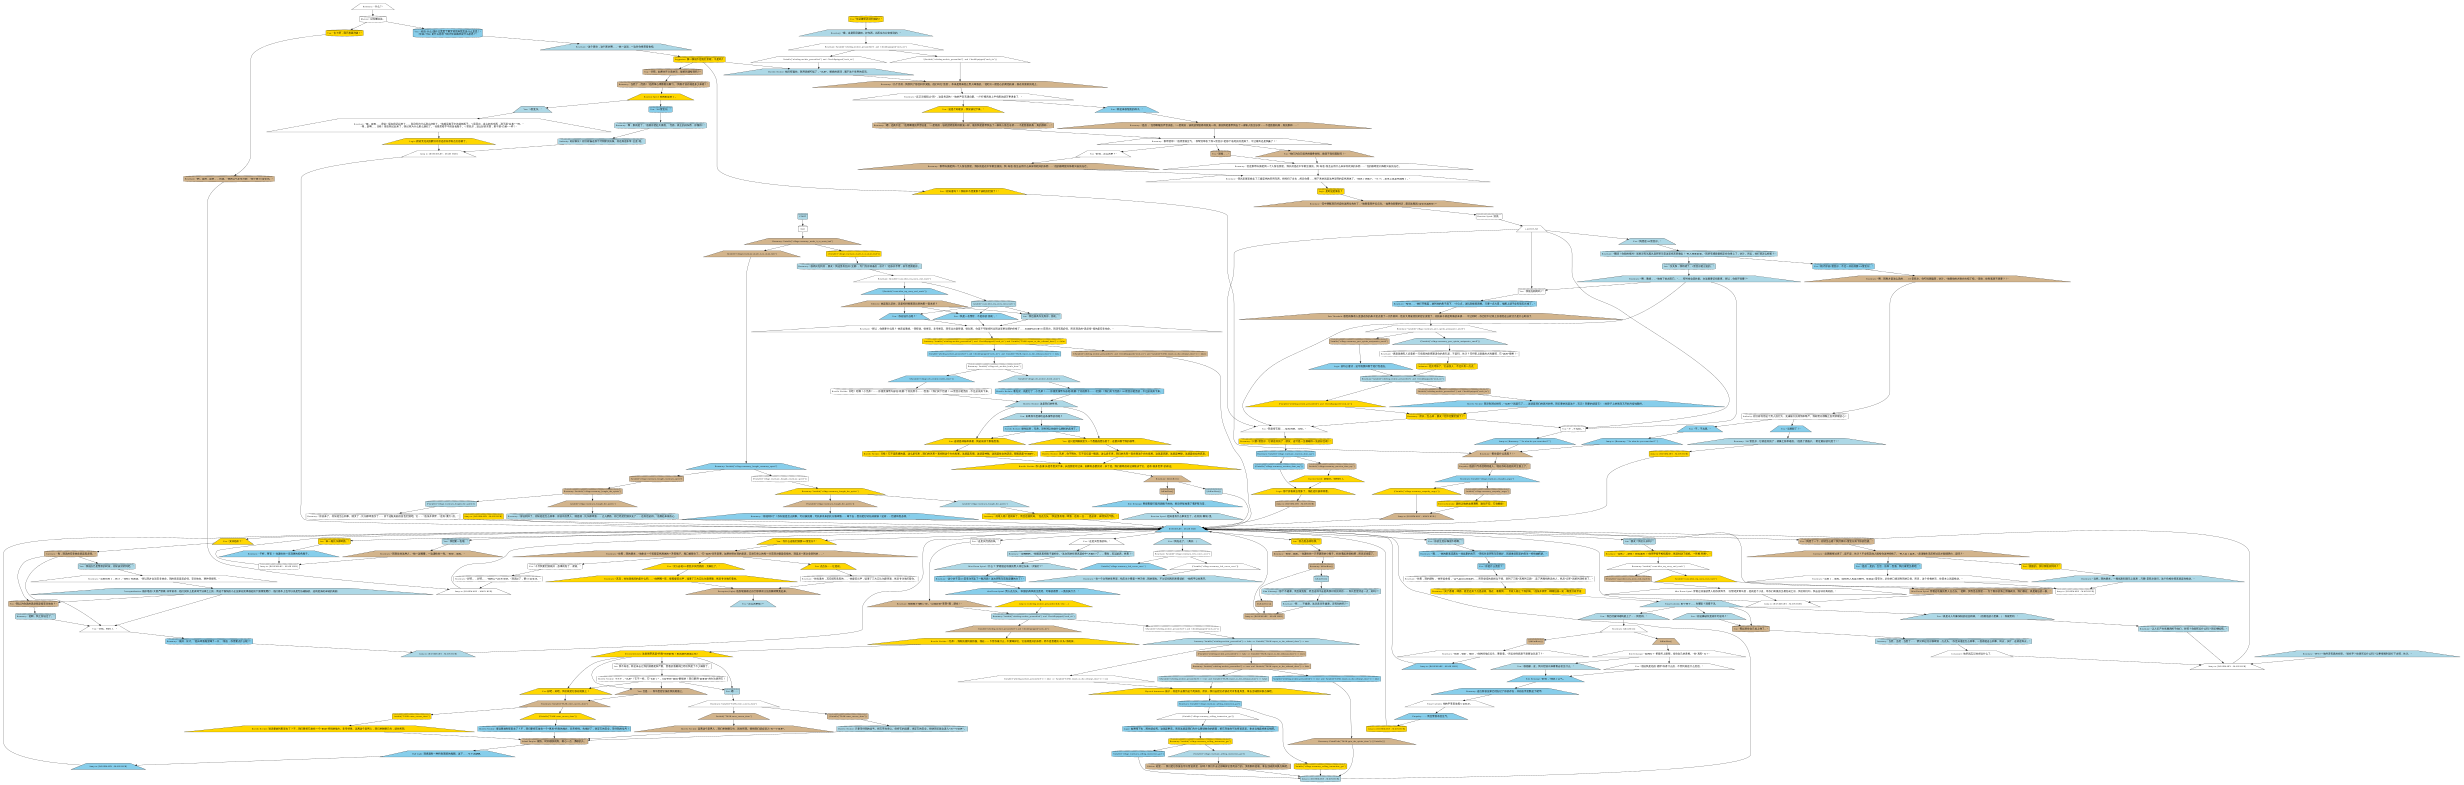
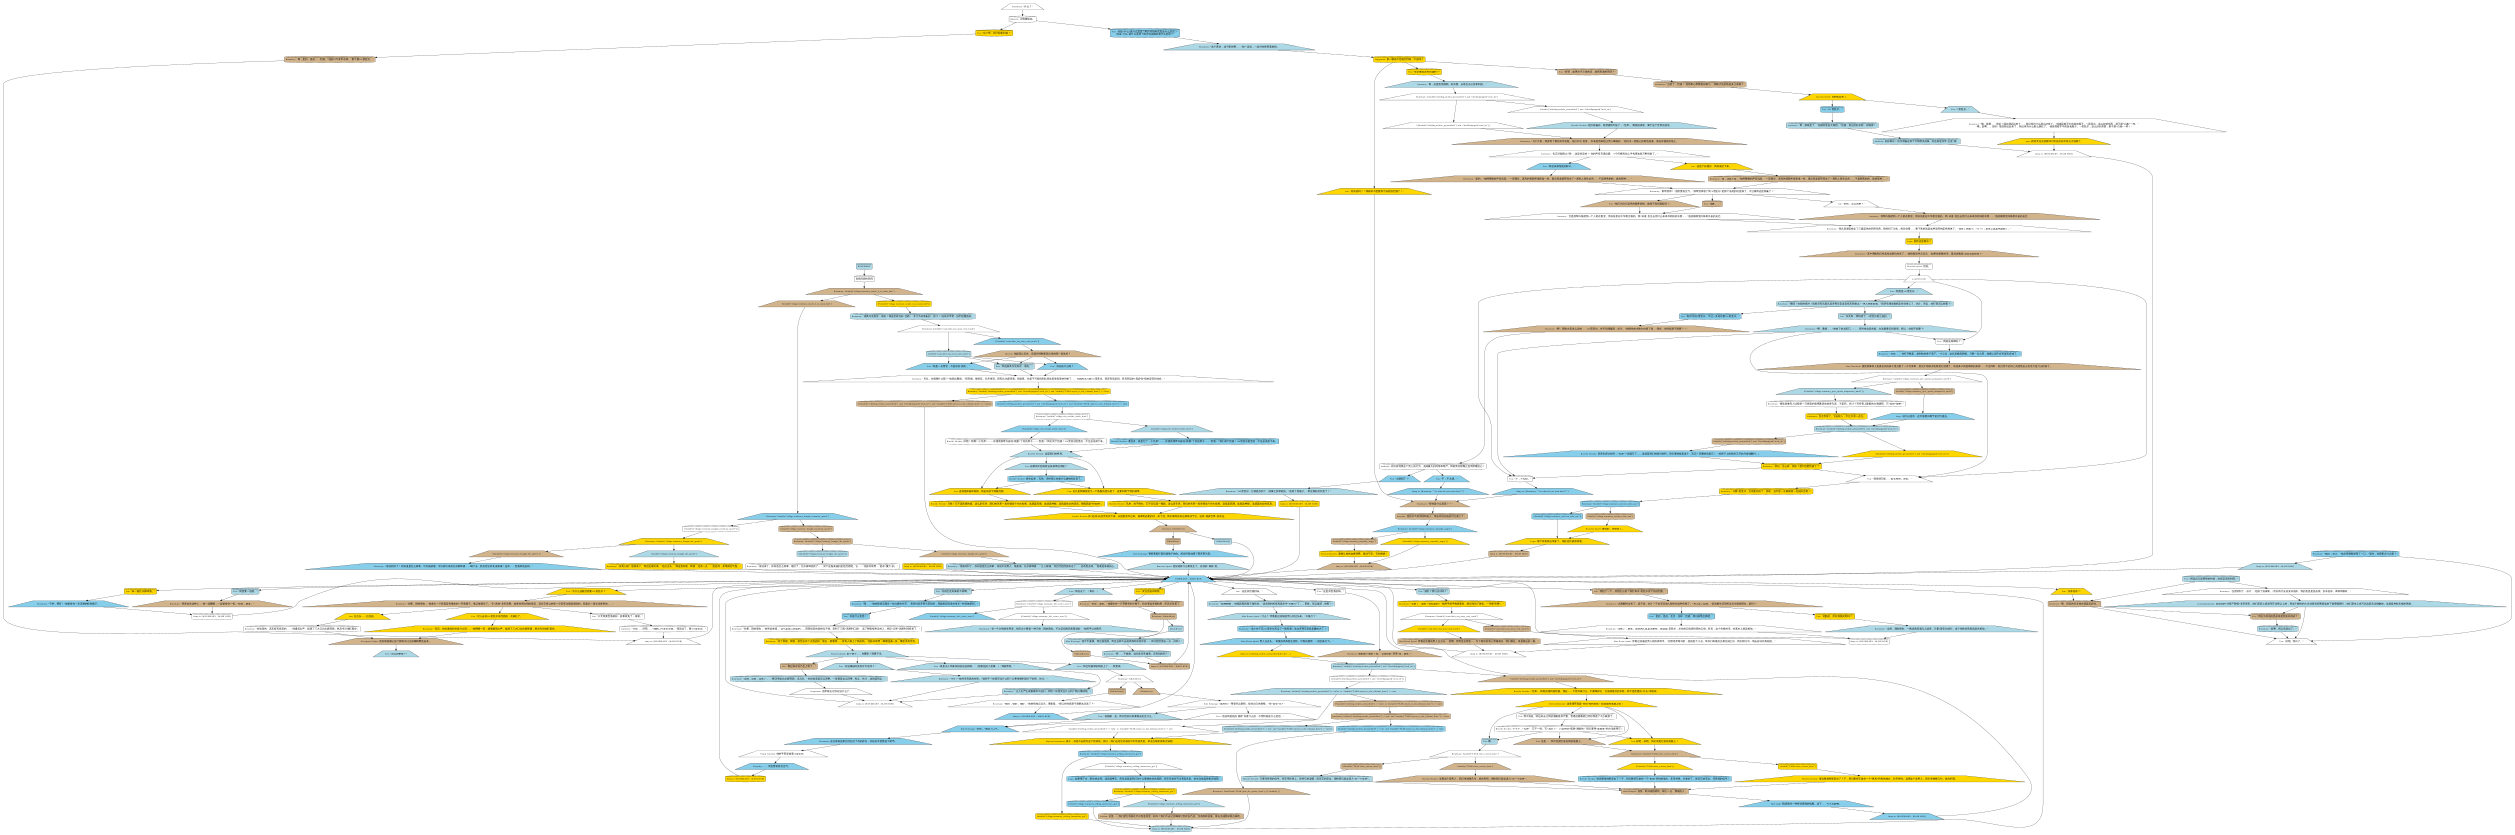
(757, 65) -> (1411, 65)
(803, 216) -> (864, 266)
(803, 229) -> (864, 279)
(88, 560) -> (2144, 591)
(1729, 622) -> (924, 673)
(156, 635) -> (2491, 628)
